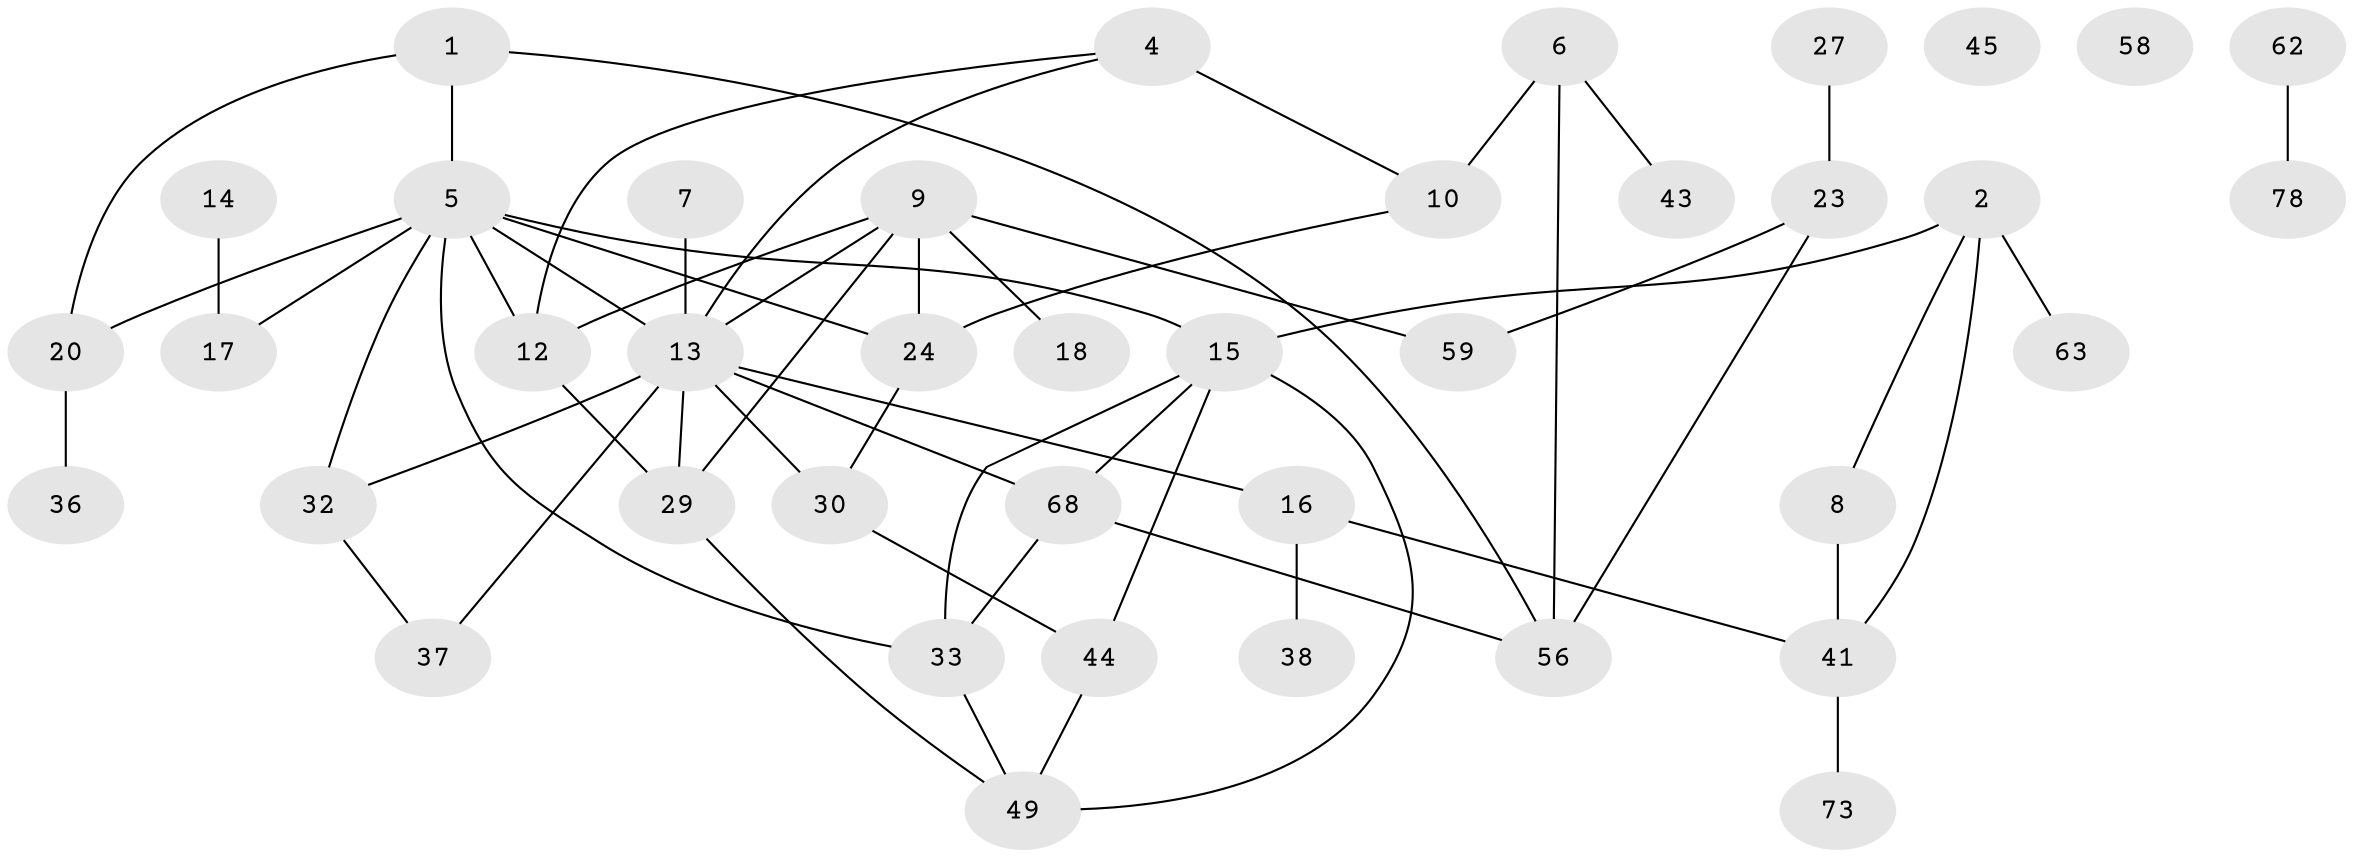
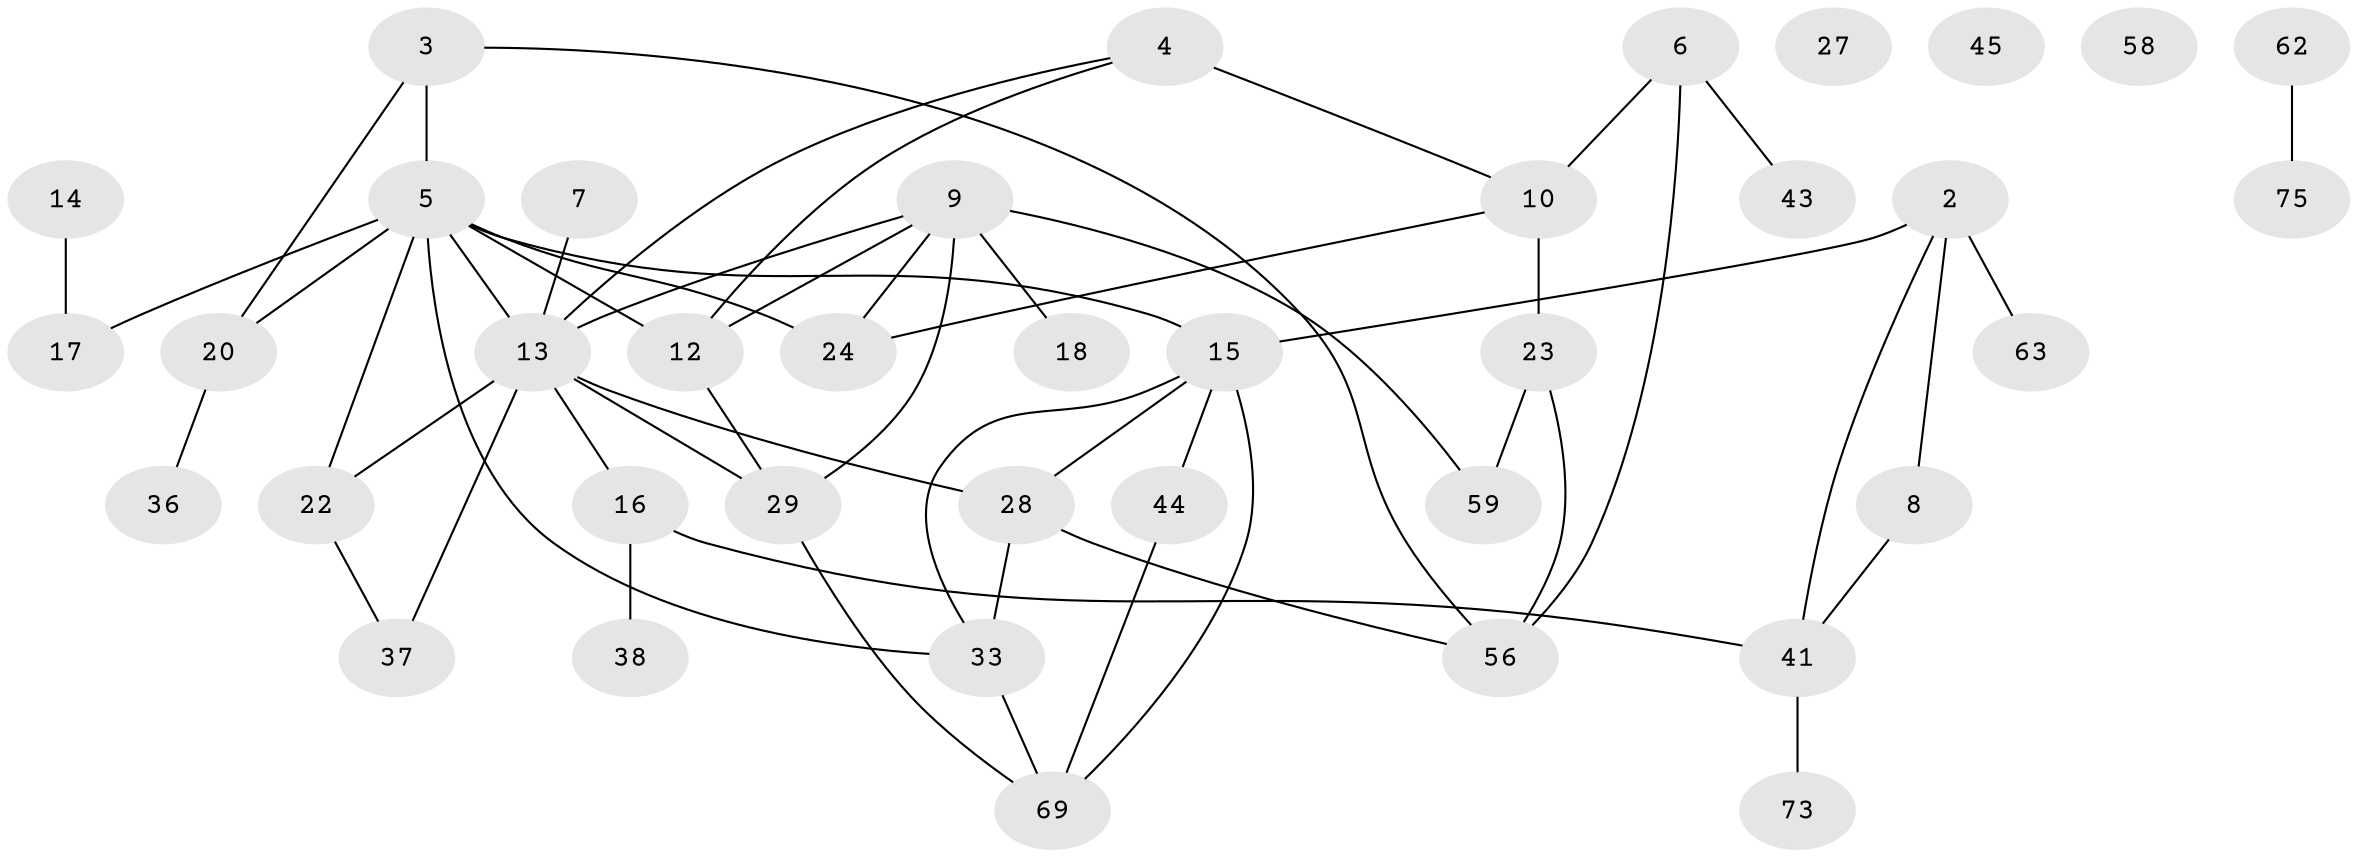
(452, 47) -> (427, 47)
(1829, 123) -> (1539, 276)
(2288, 199) -> (2292, 199)
(318, 505) -> (316, 505)
(830, 505) -> none
(1063, 505) -> (1017, 505)
(1023, 811) -> (1053, 811)
